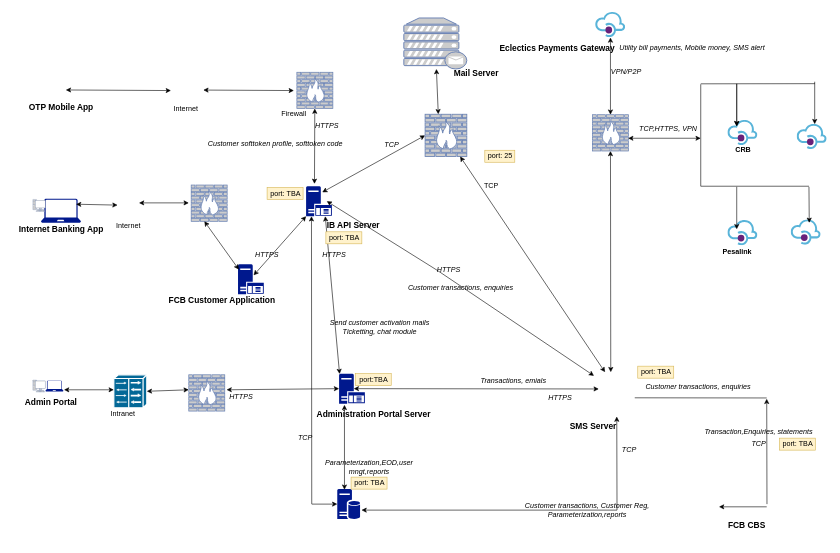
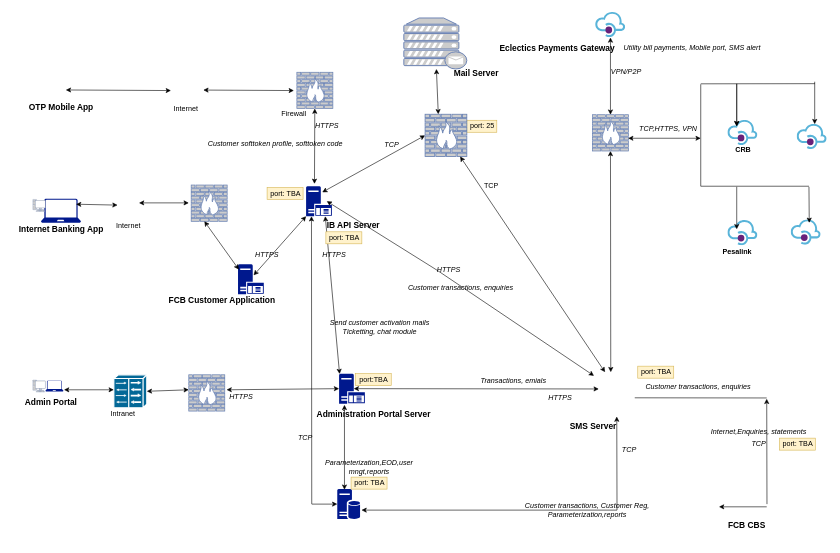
(692, 48) -> (692, 48)
(500, 156) -> (482, 126)
(759, 432) -> (759, 432)
